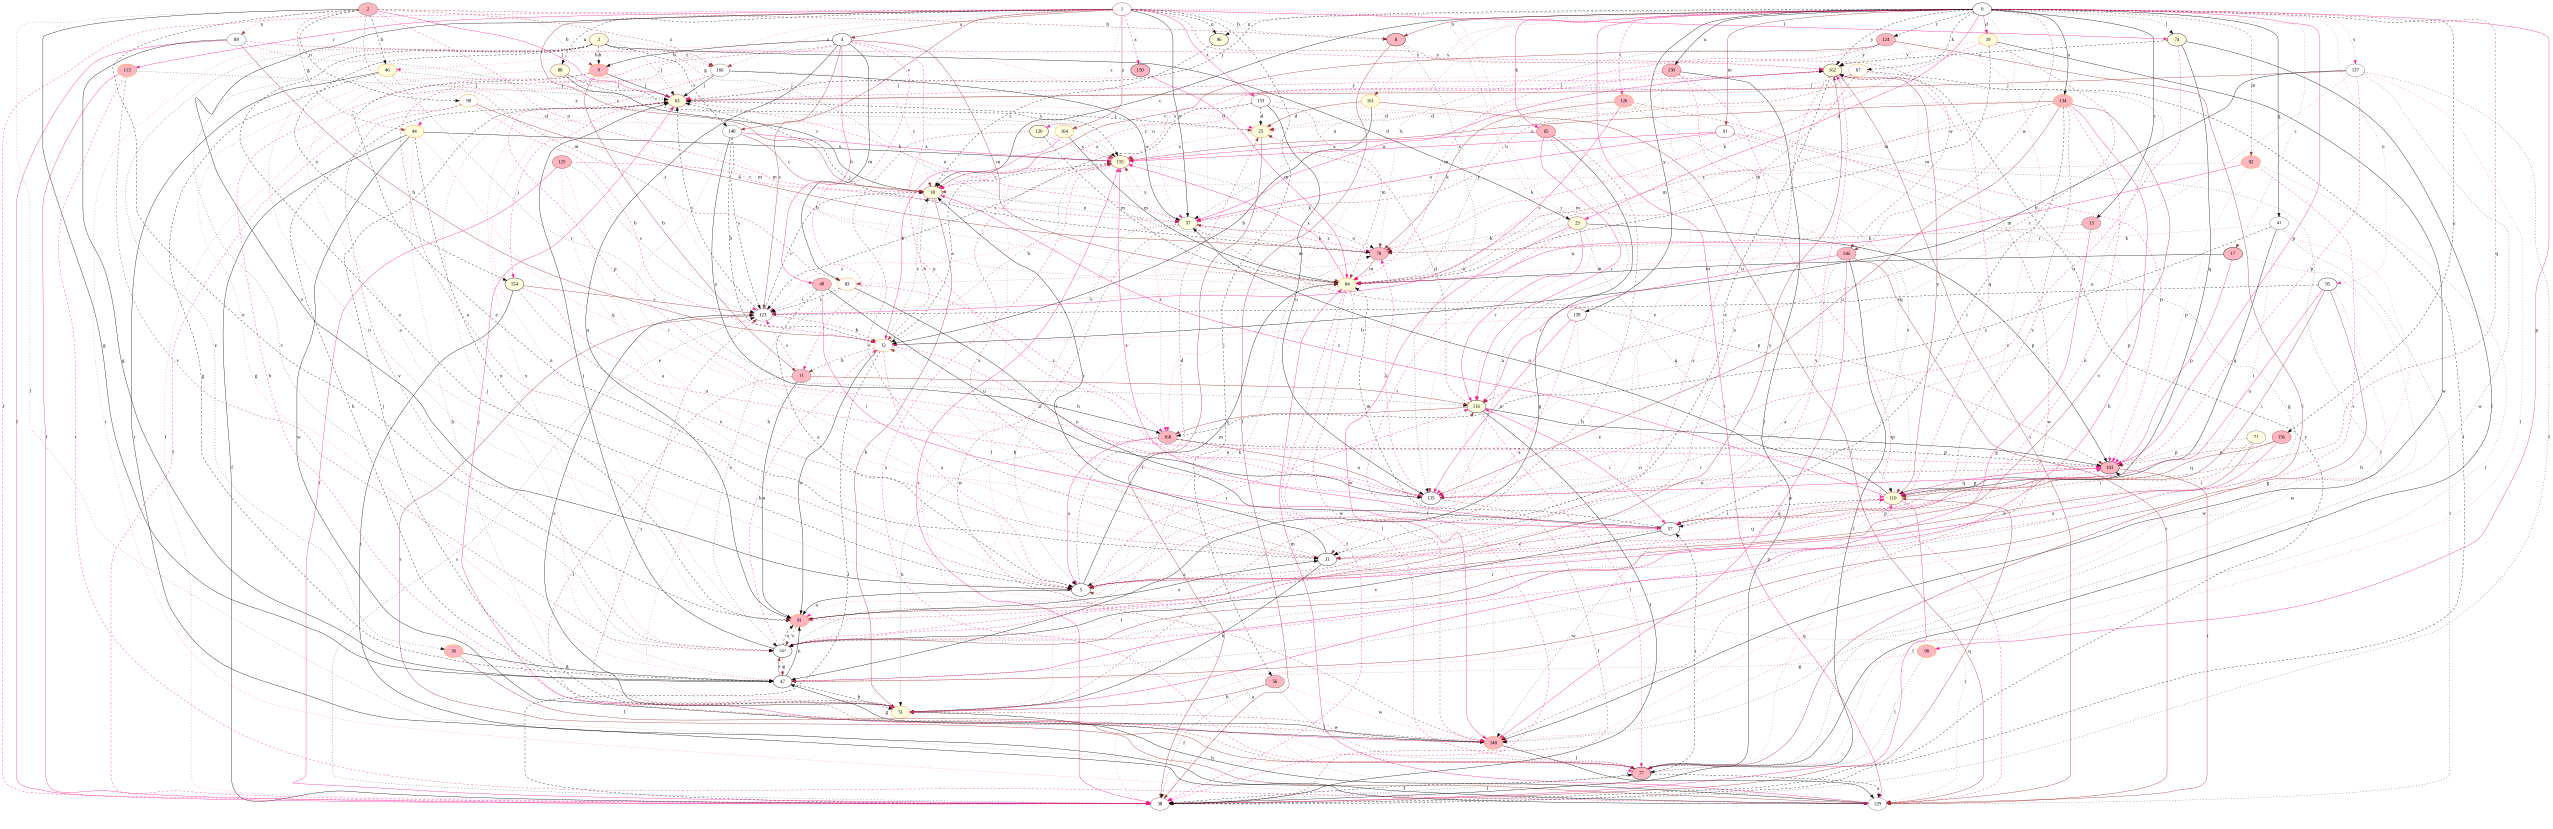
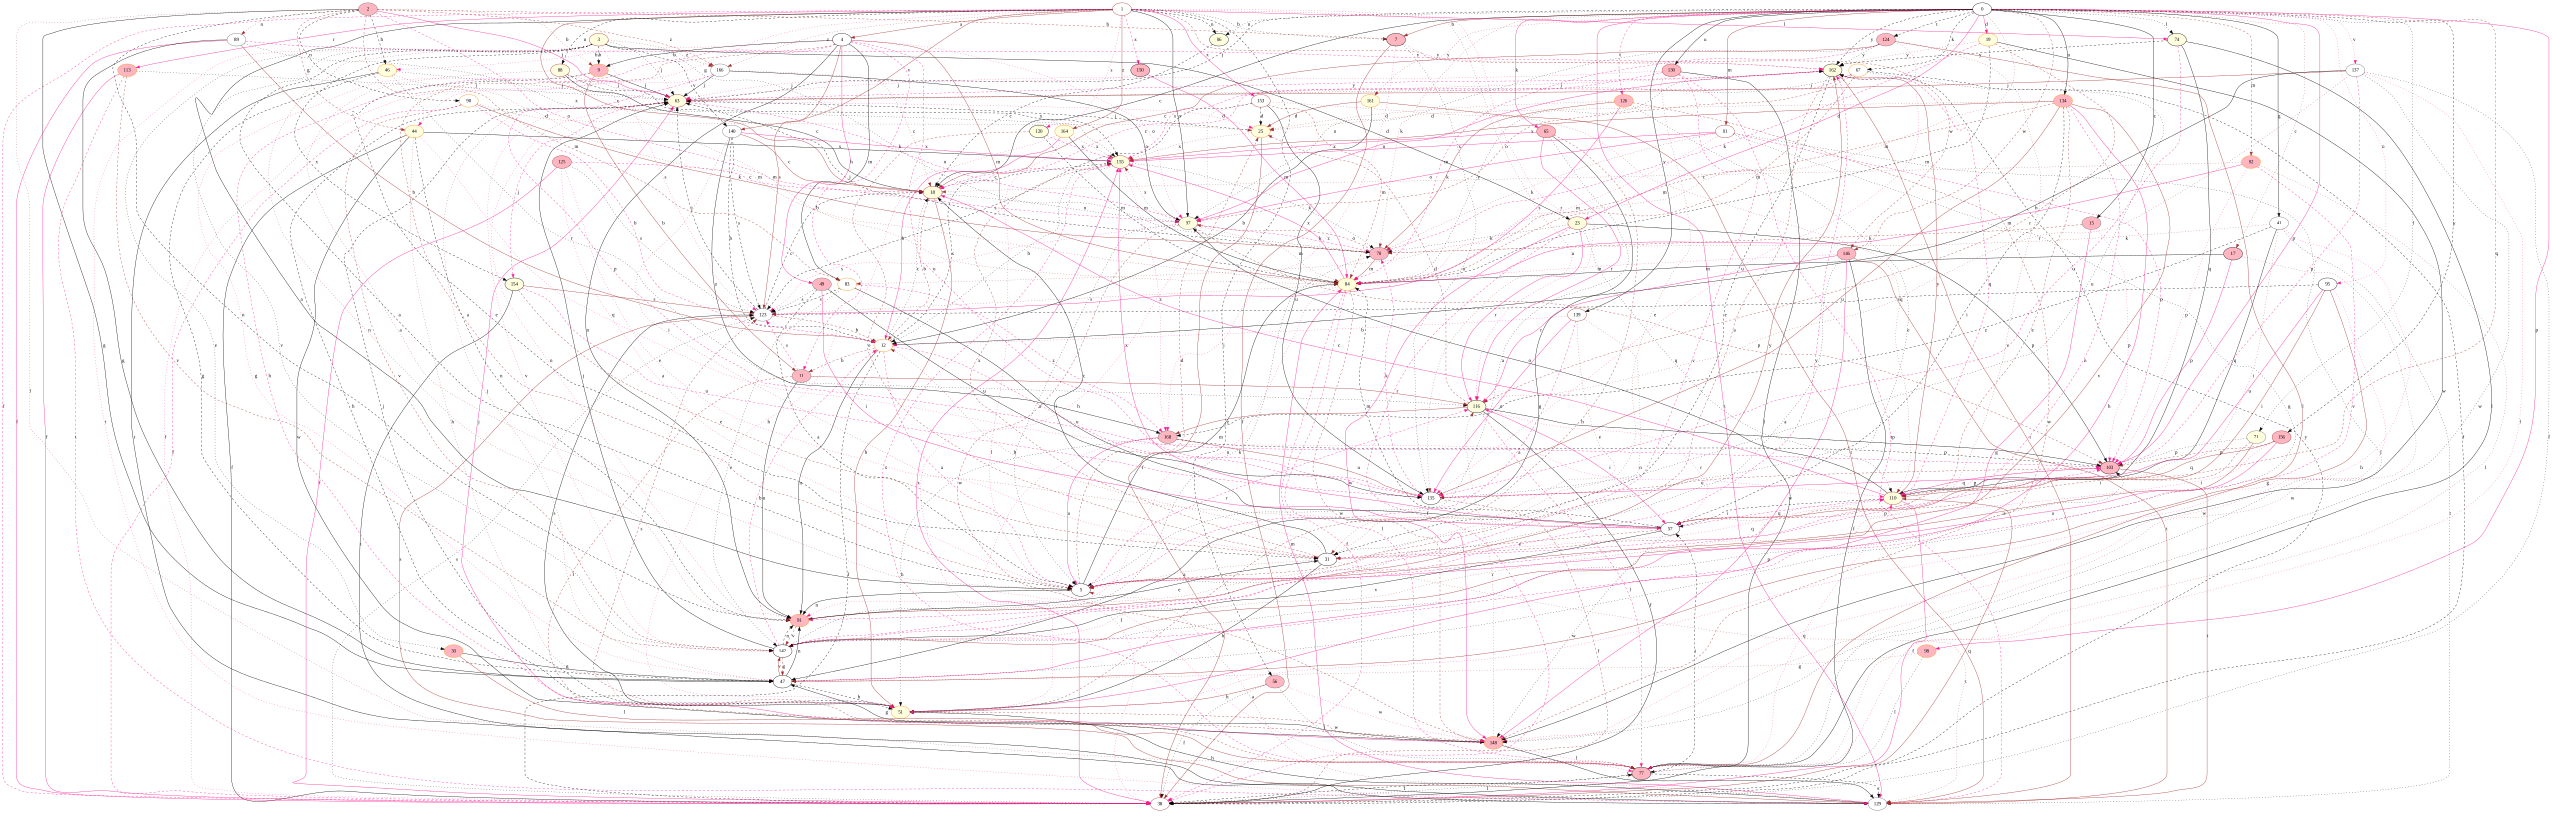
(1396, 40) -> (1396, 40)
none -> (2413, 49)
